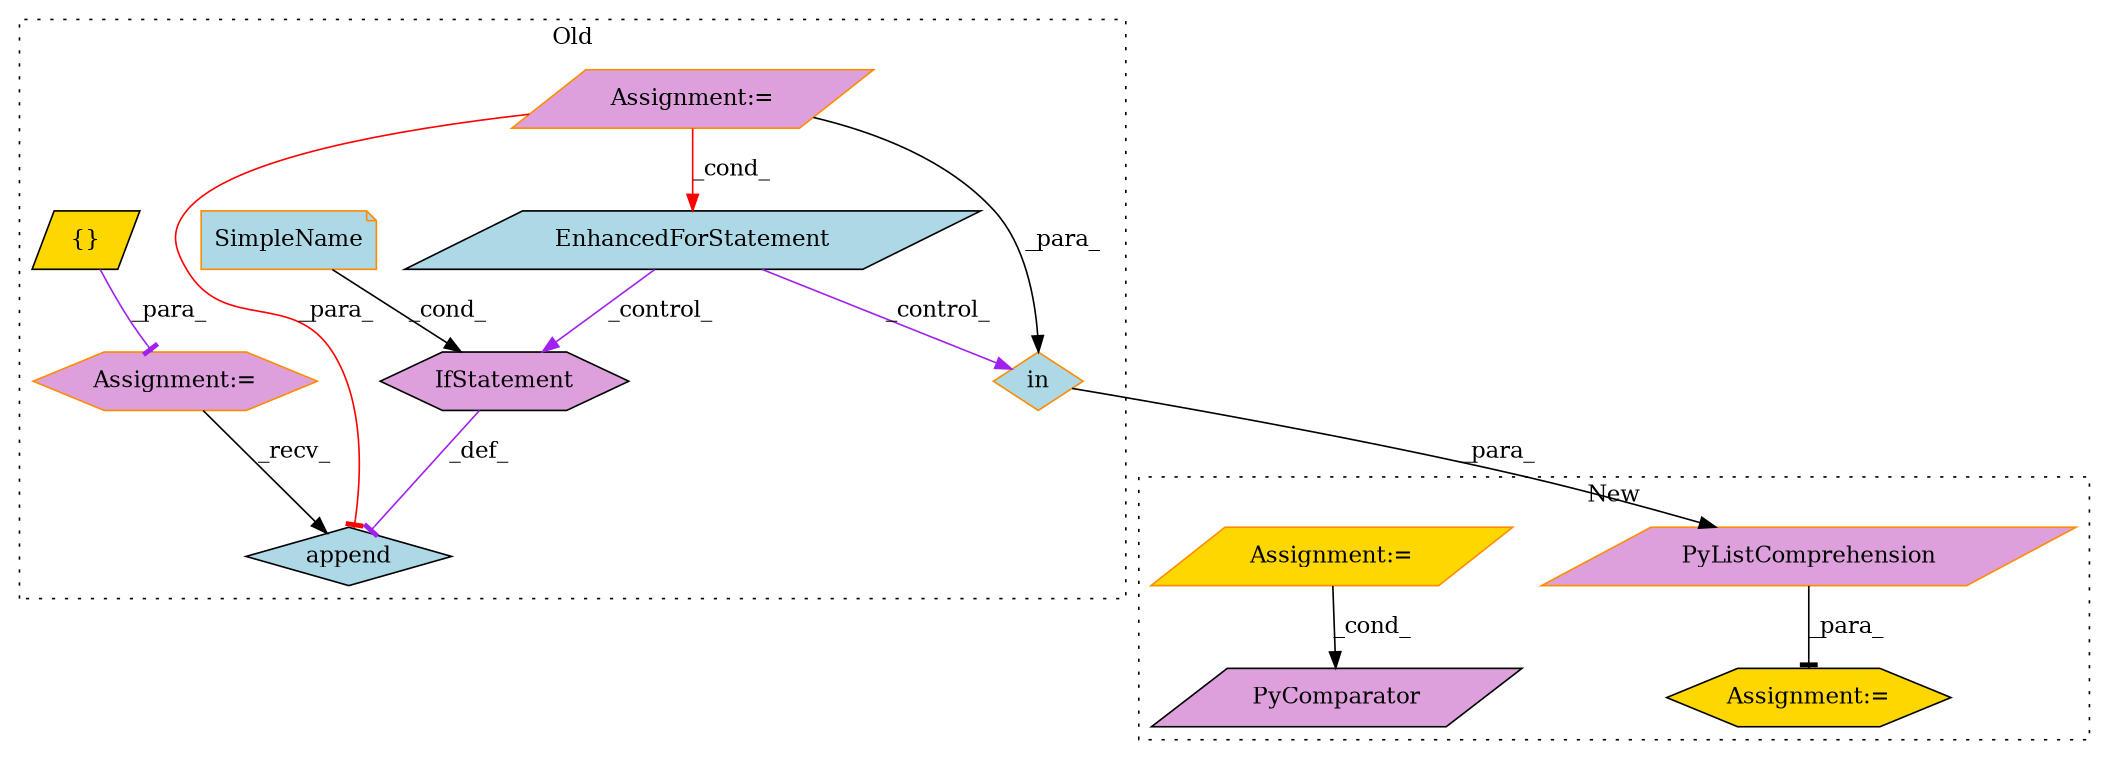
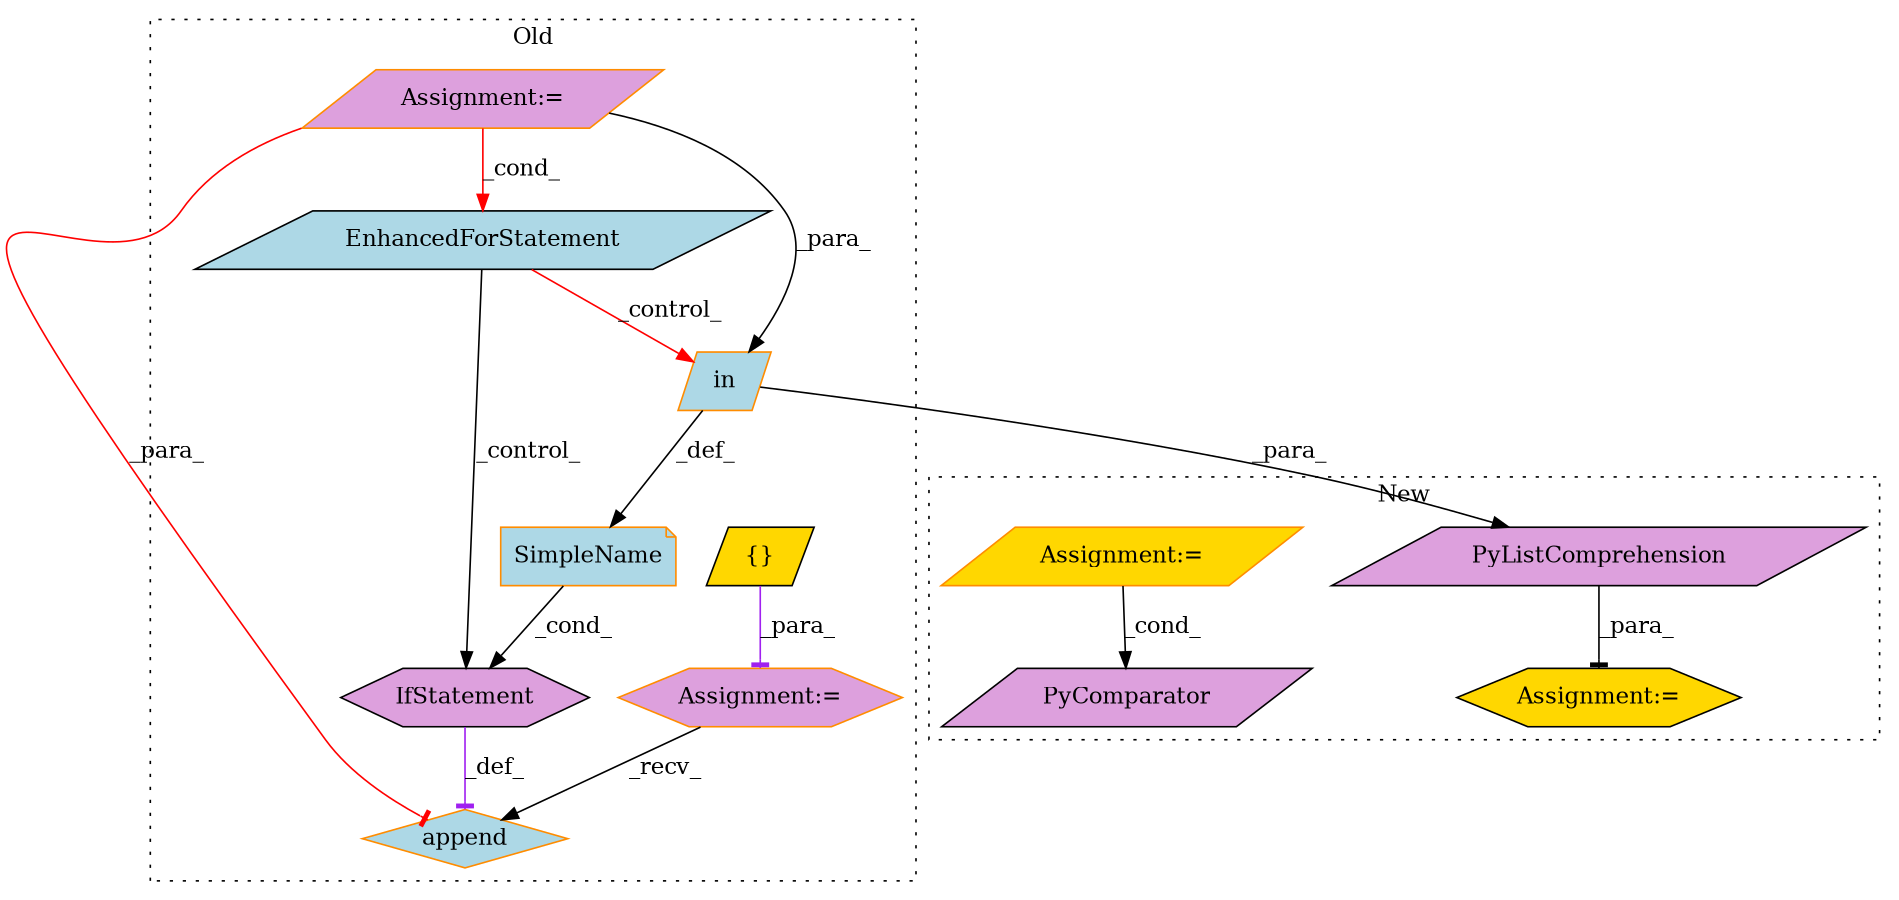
(605, 306) -> (474, 461)
(879, 316) -> (605, 312)
(1038, 381) -> (725, 381)
none -> (662, 462)
(349, 556) -> (465, 839)
(1809, 556) -> (1599, 556)
